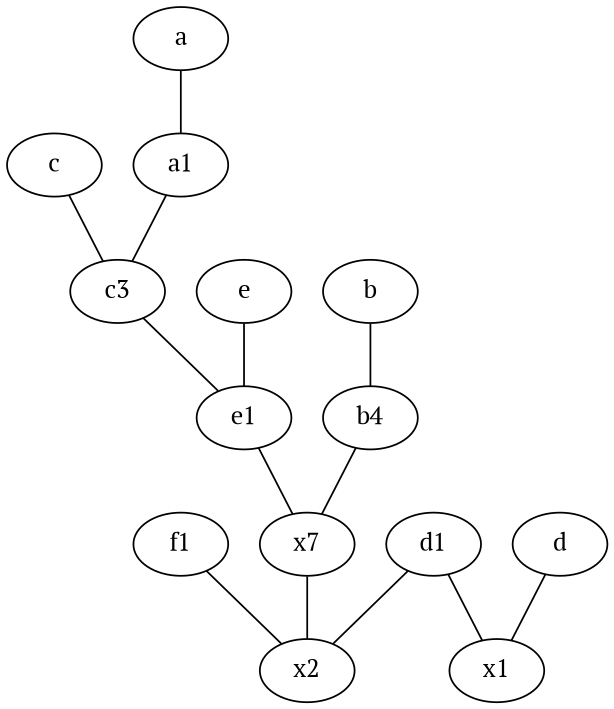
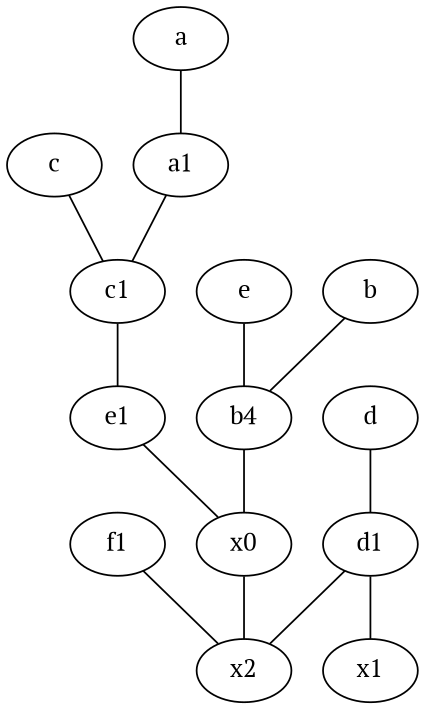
(118, 291) -> (118, 291)
(244, 355) -> (244, 355)
(307, 544) -> (244, 544)
(528, 607) -> (370, 481)
